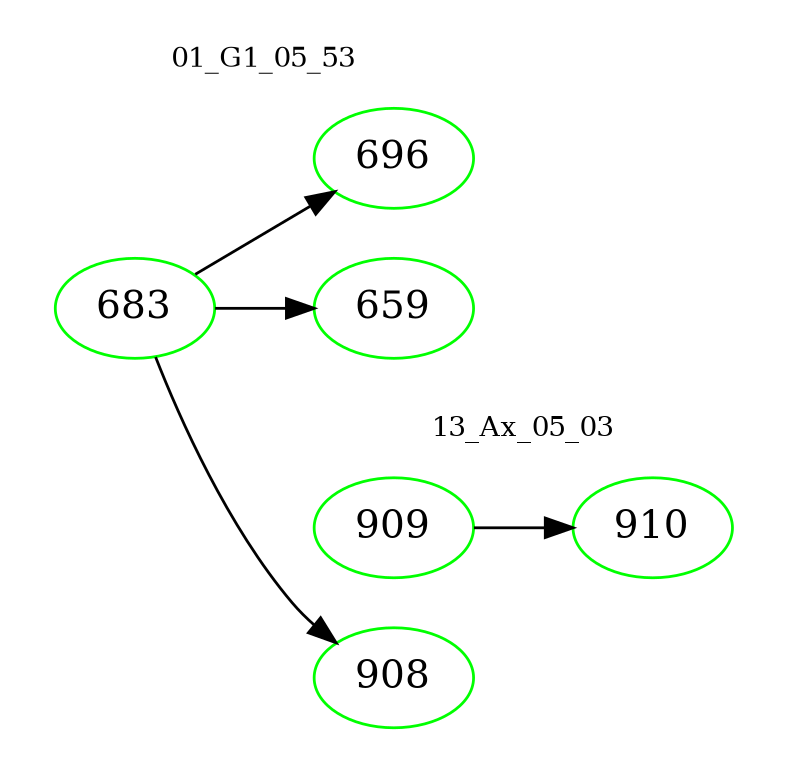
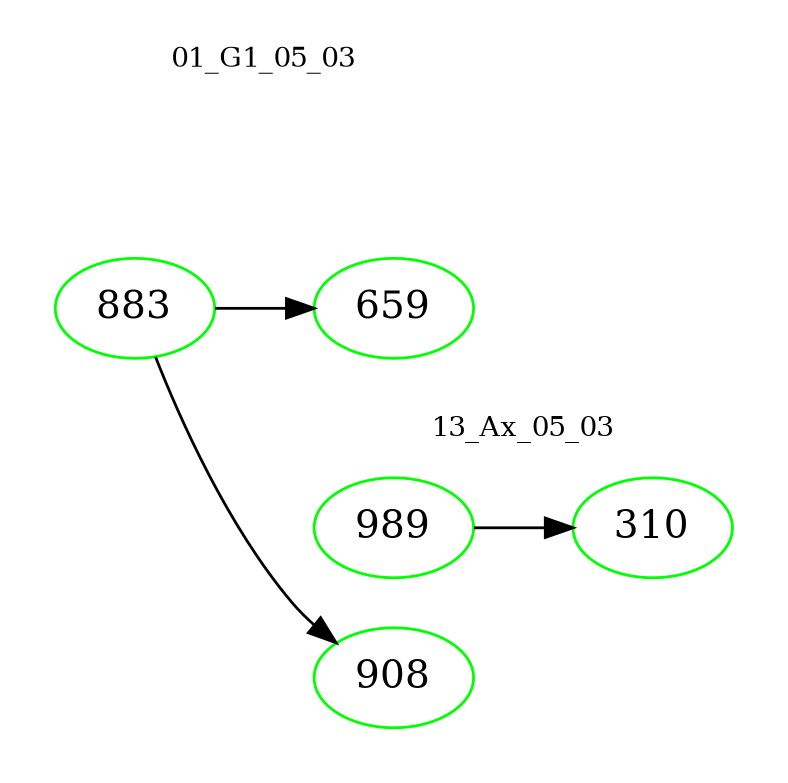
(264, 60) -> (264, 60)
(394, 158) -> none
(135, 308) -> (135, 308)
(394, 528) -> (394, 528)
(653, 528) -> (653, 528)
